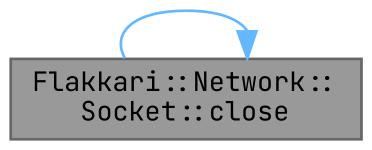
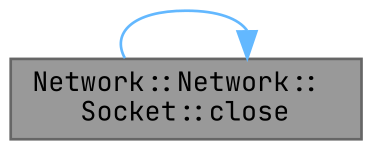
(186, 99) -> (186, 99)
